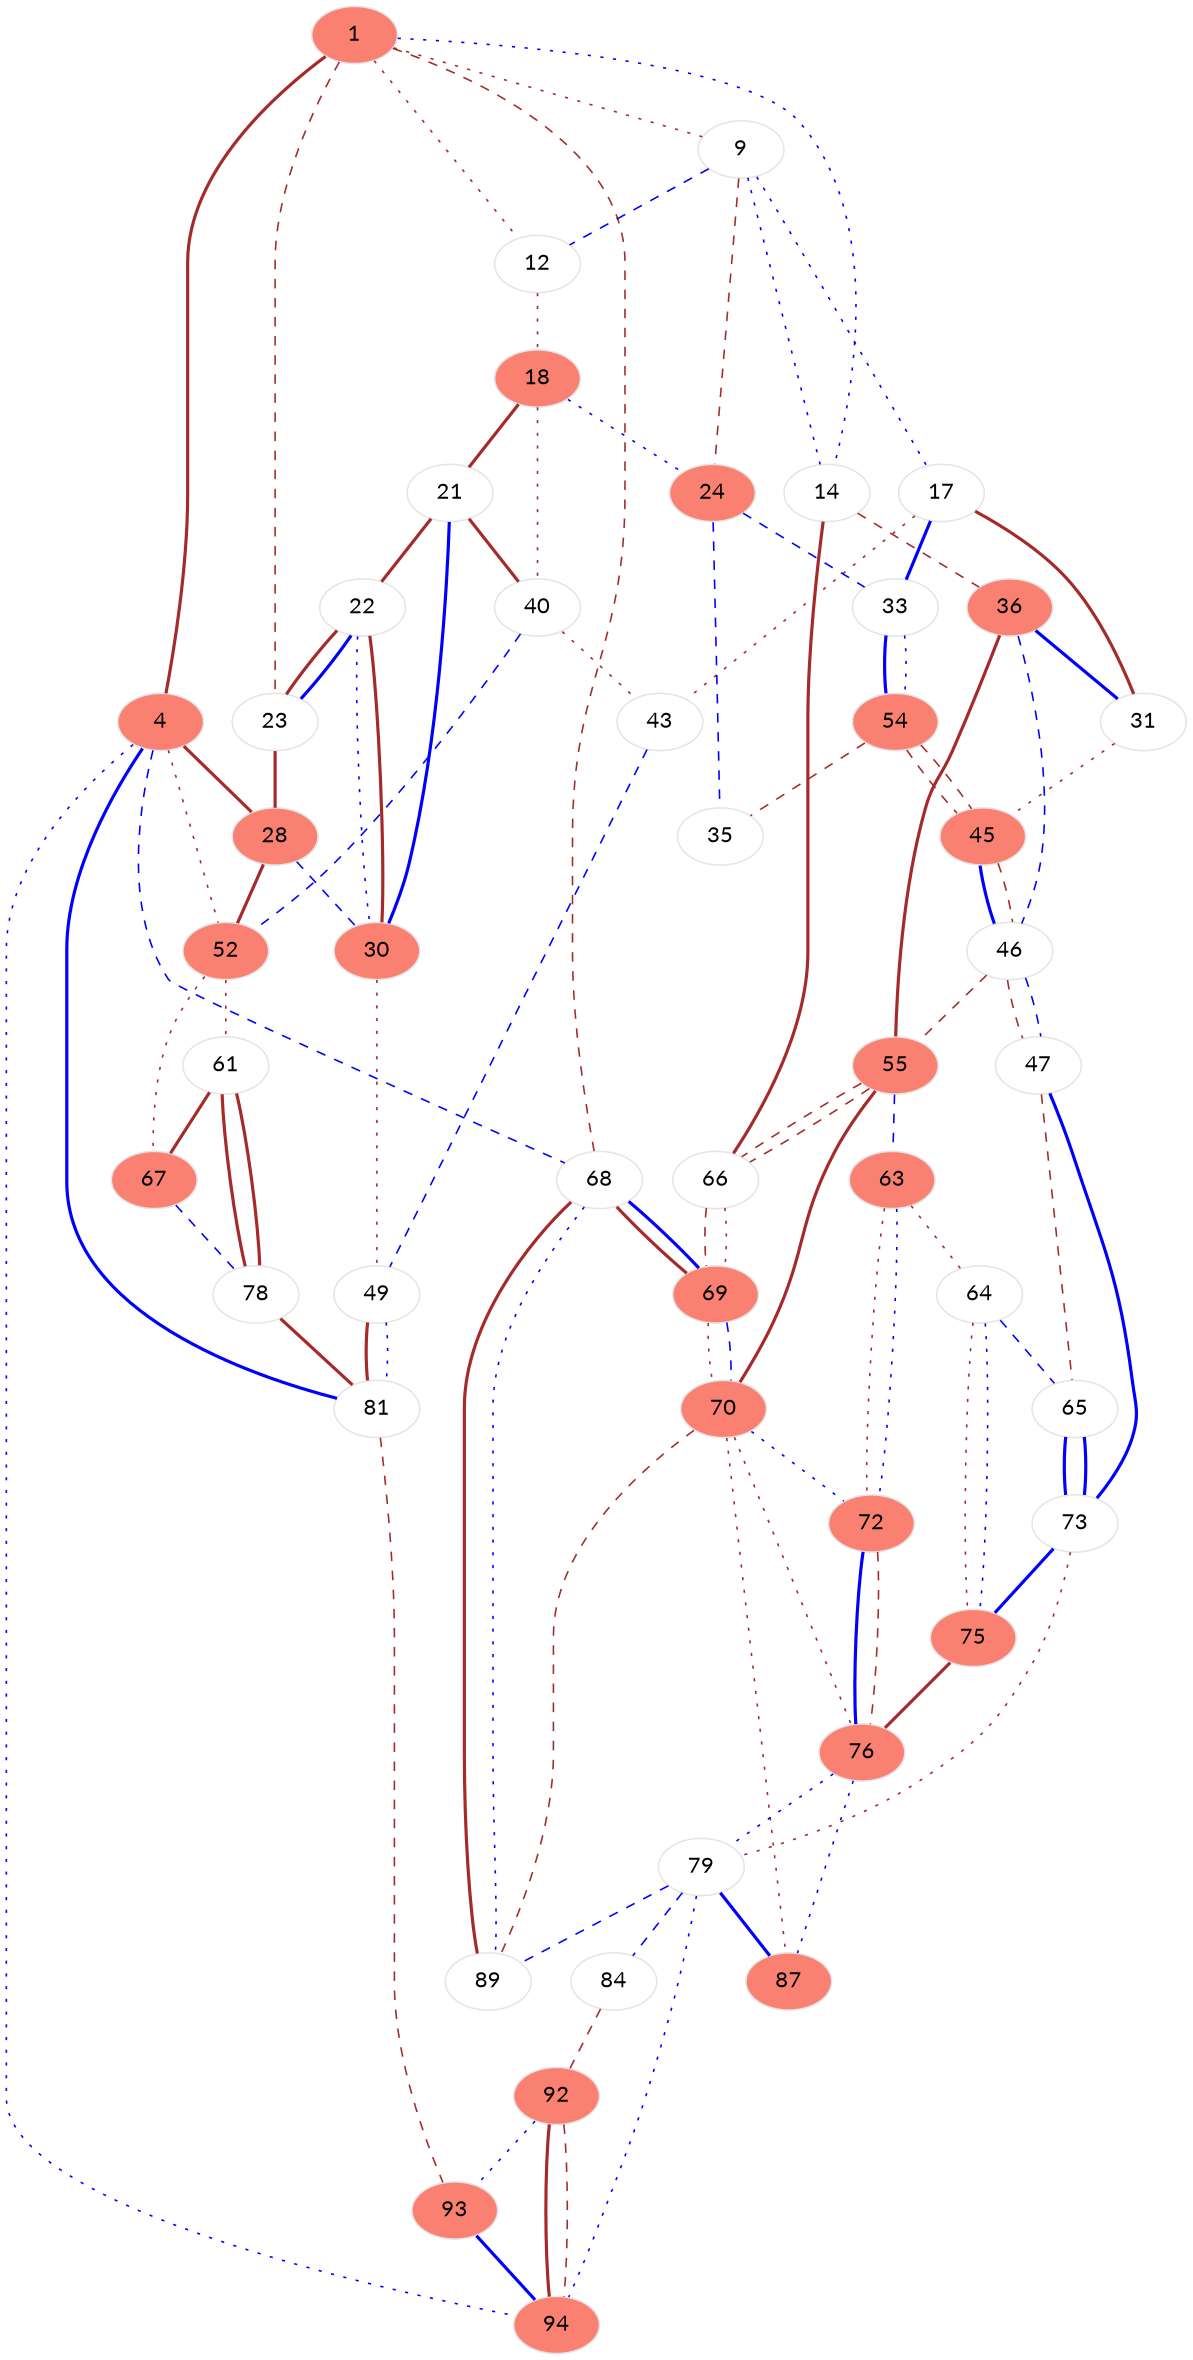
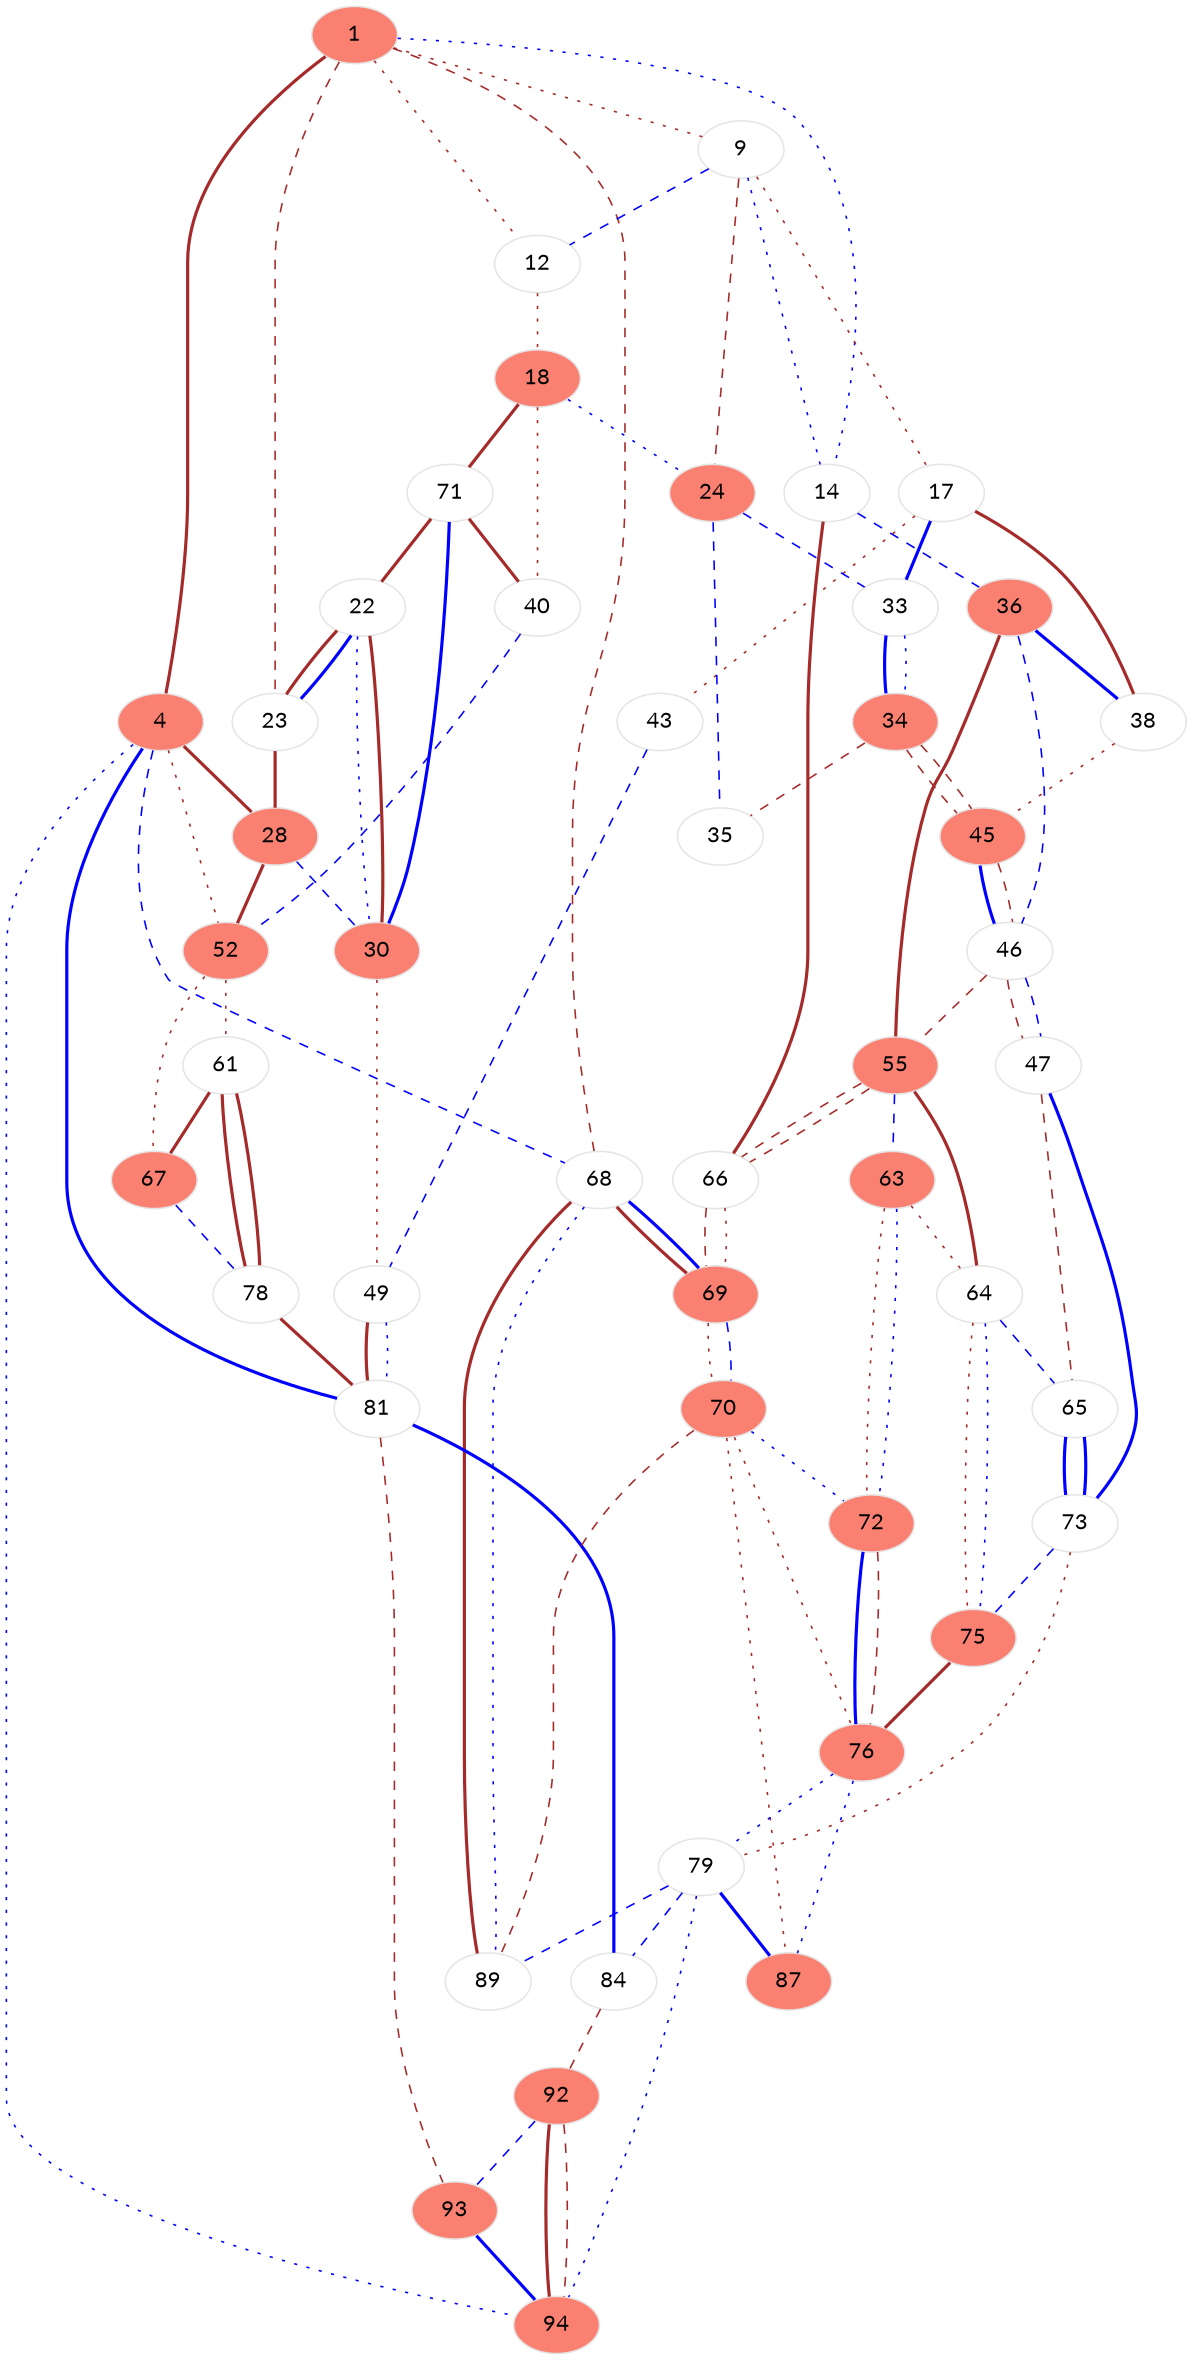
(842, 321) -> (842, 321)
(450, 493) -> (450, 493)
(909, 545) -> (909, 545)
(590, 657) -> none
(895, 722) -> (895, 722)
(1143, 722) -> (1143, 722)
(803, 1234) -> (957, 1174)
(1024, 1581) -> (1024, 1581)
none -> (614, 1641)
(506, 2153) -> (506, 2153)
